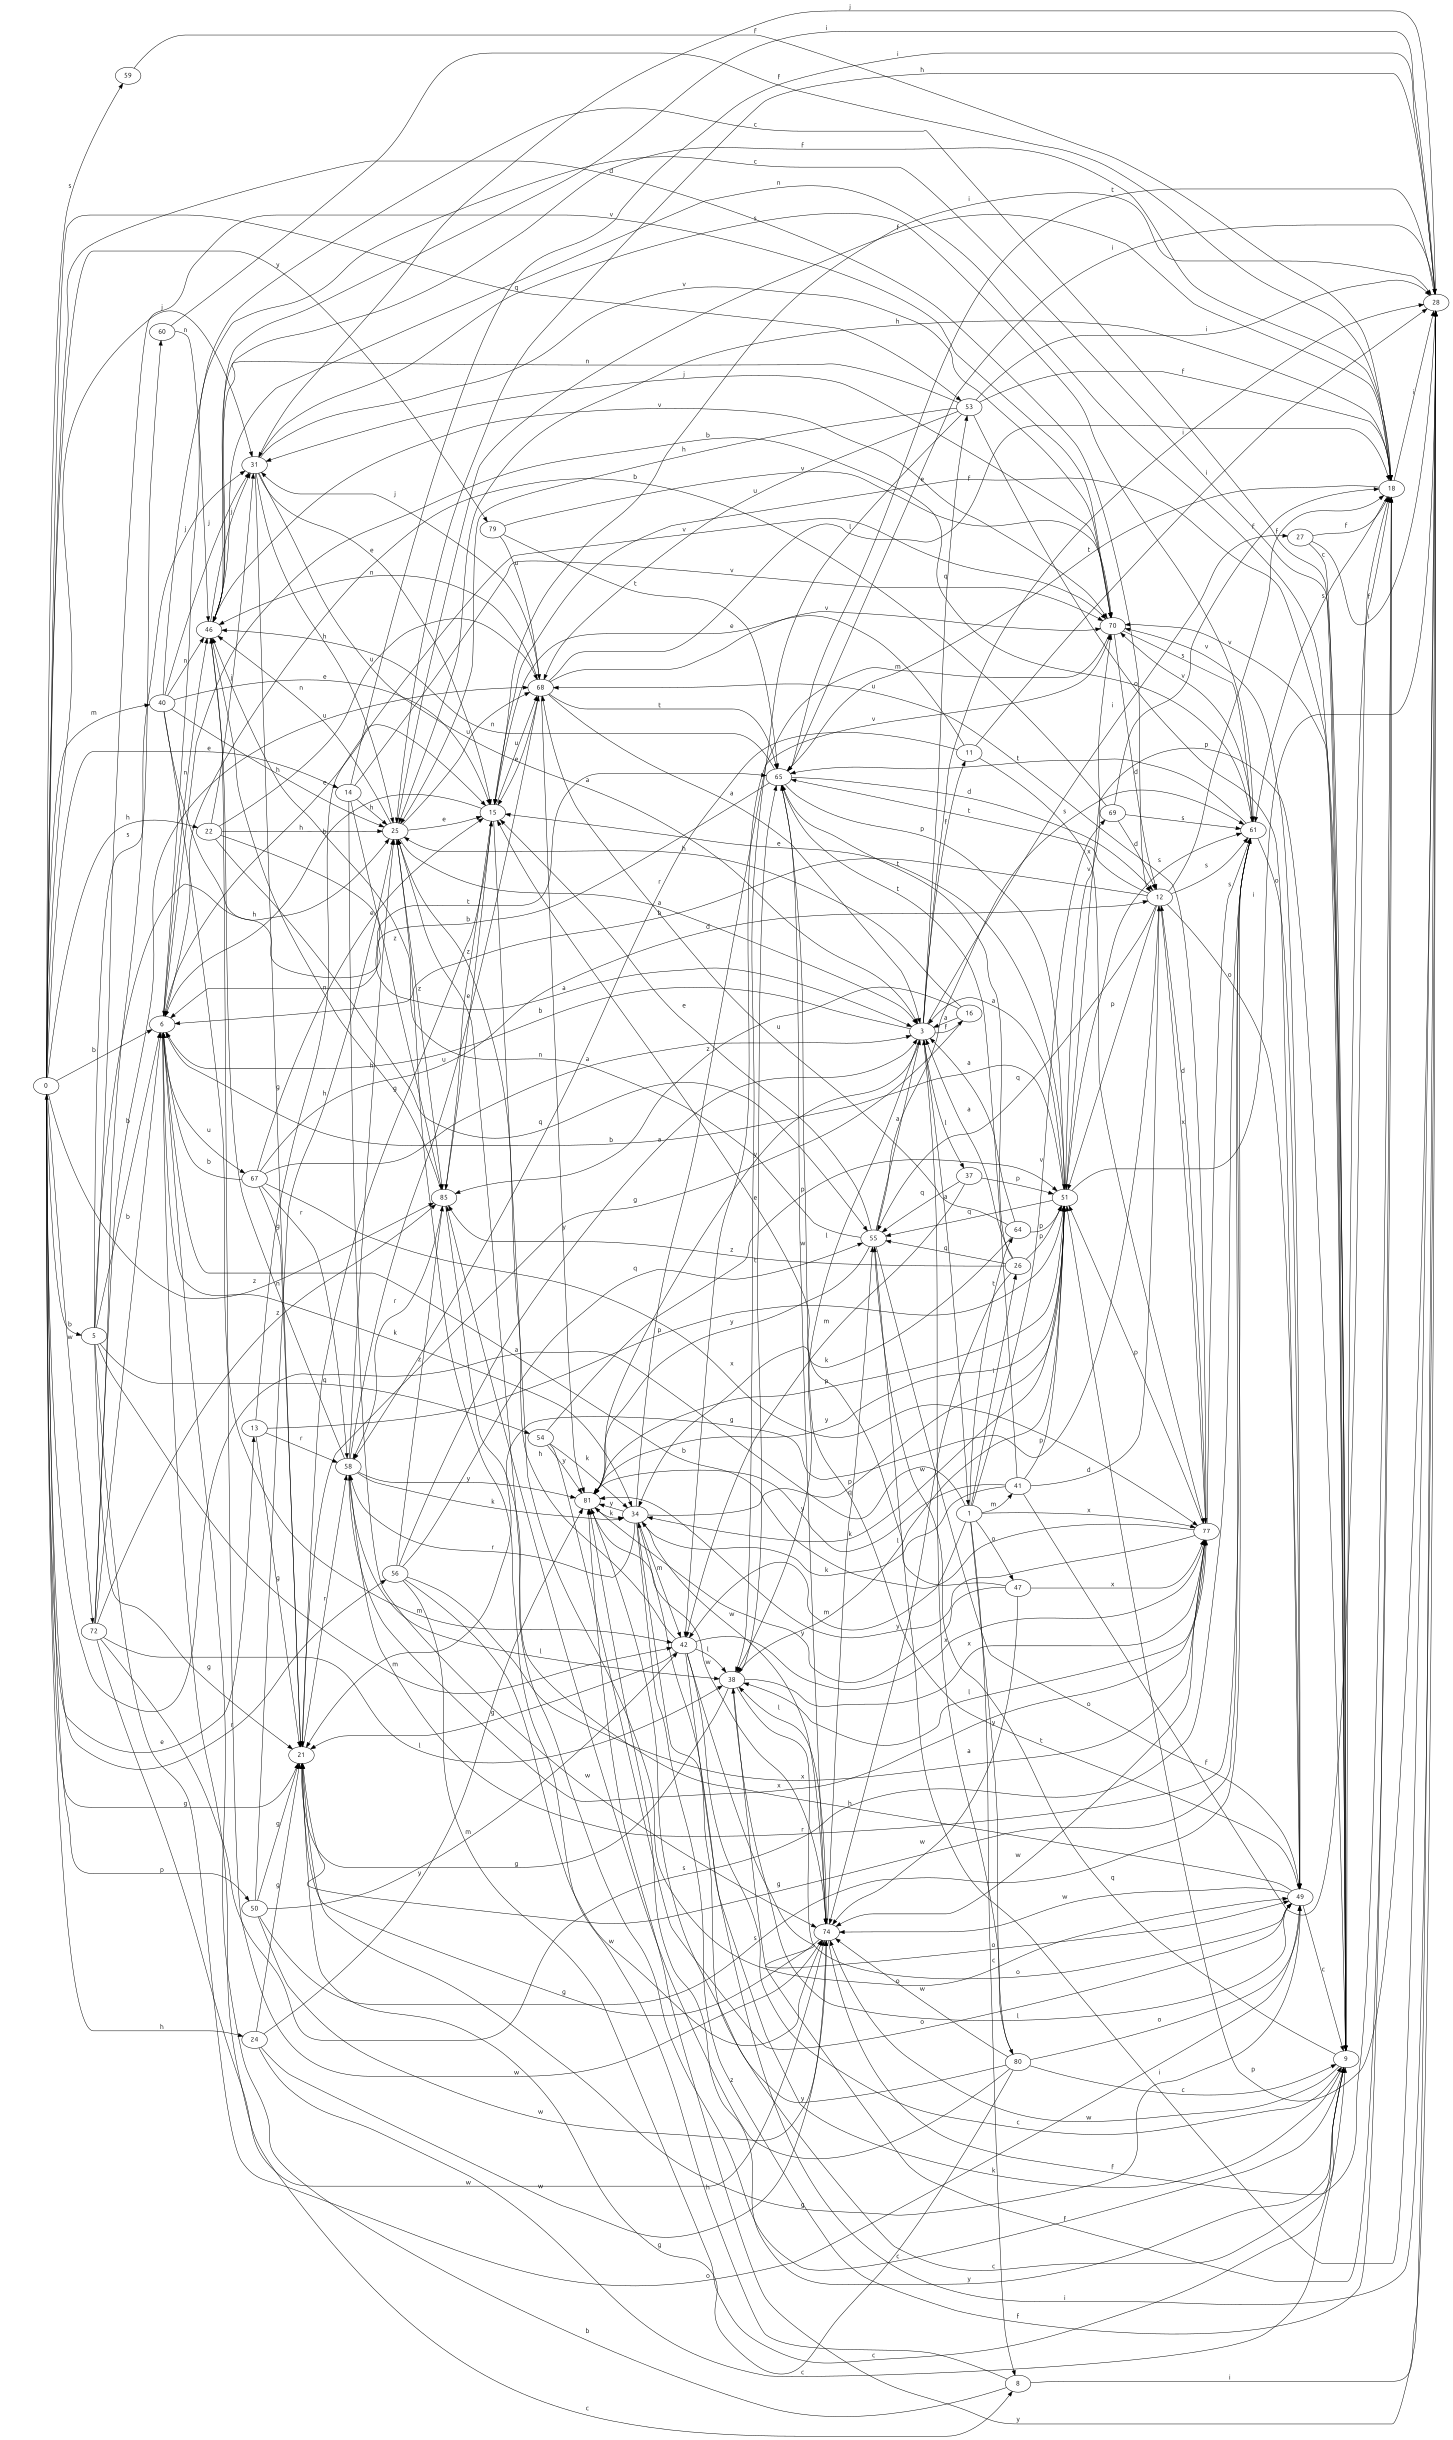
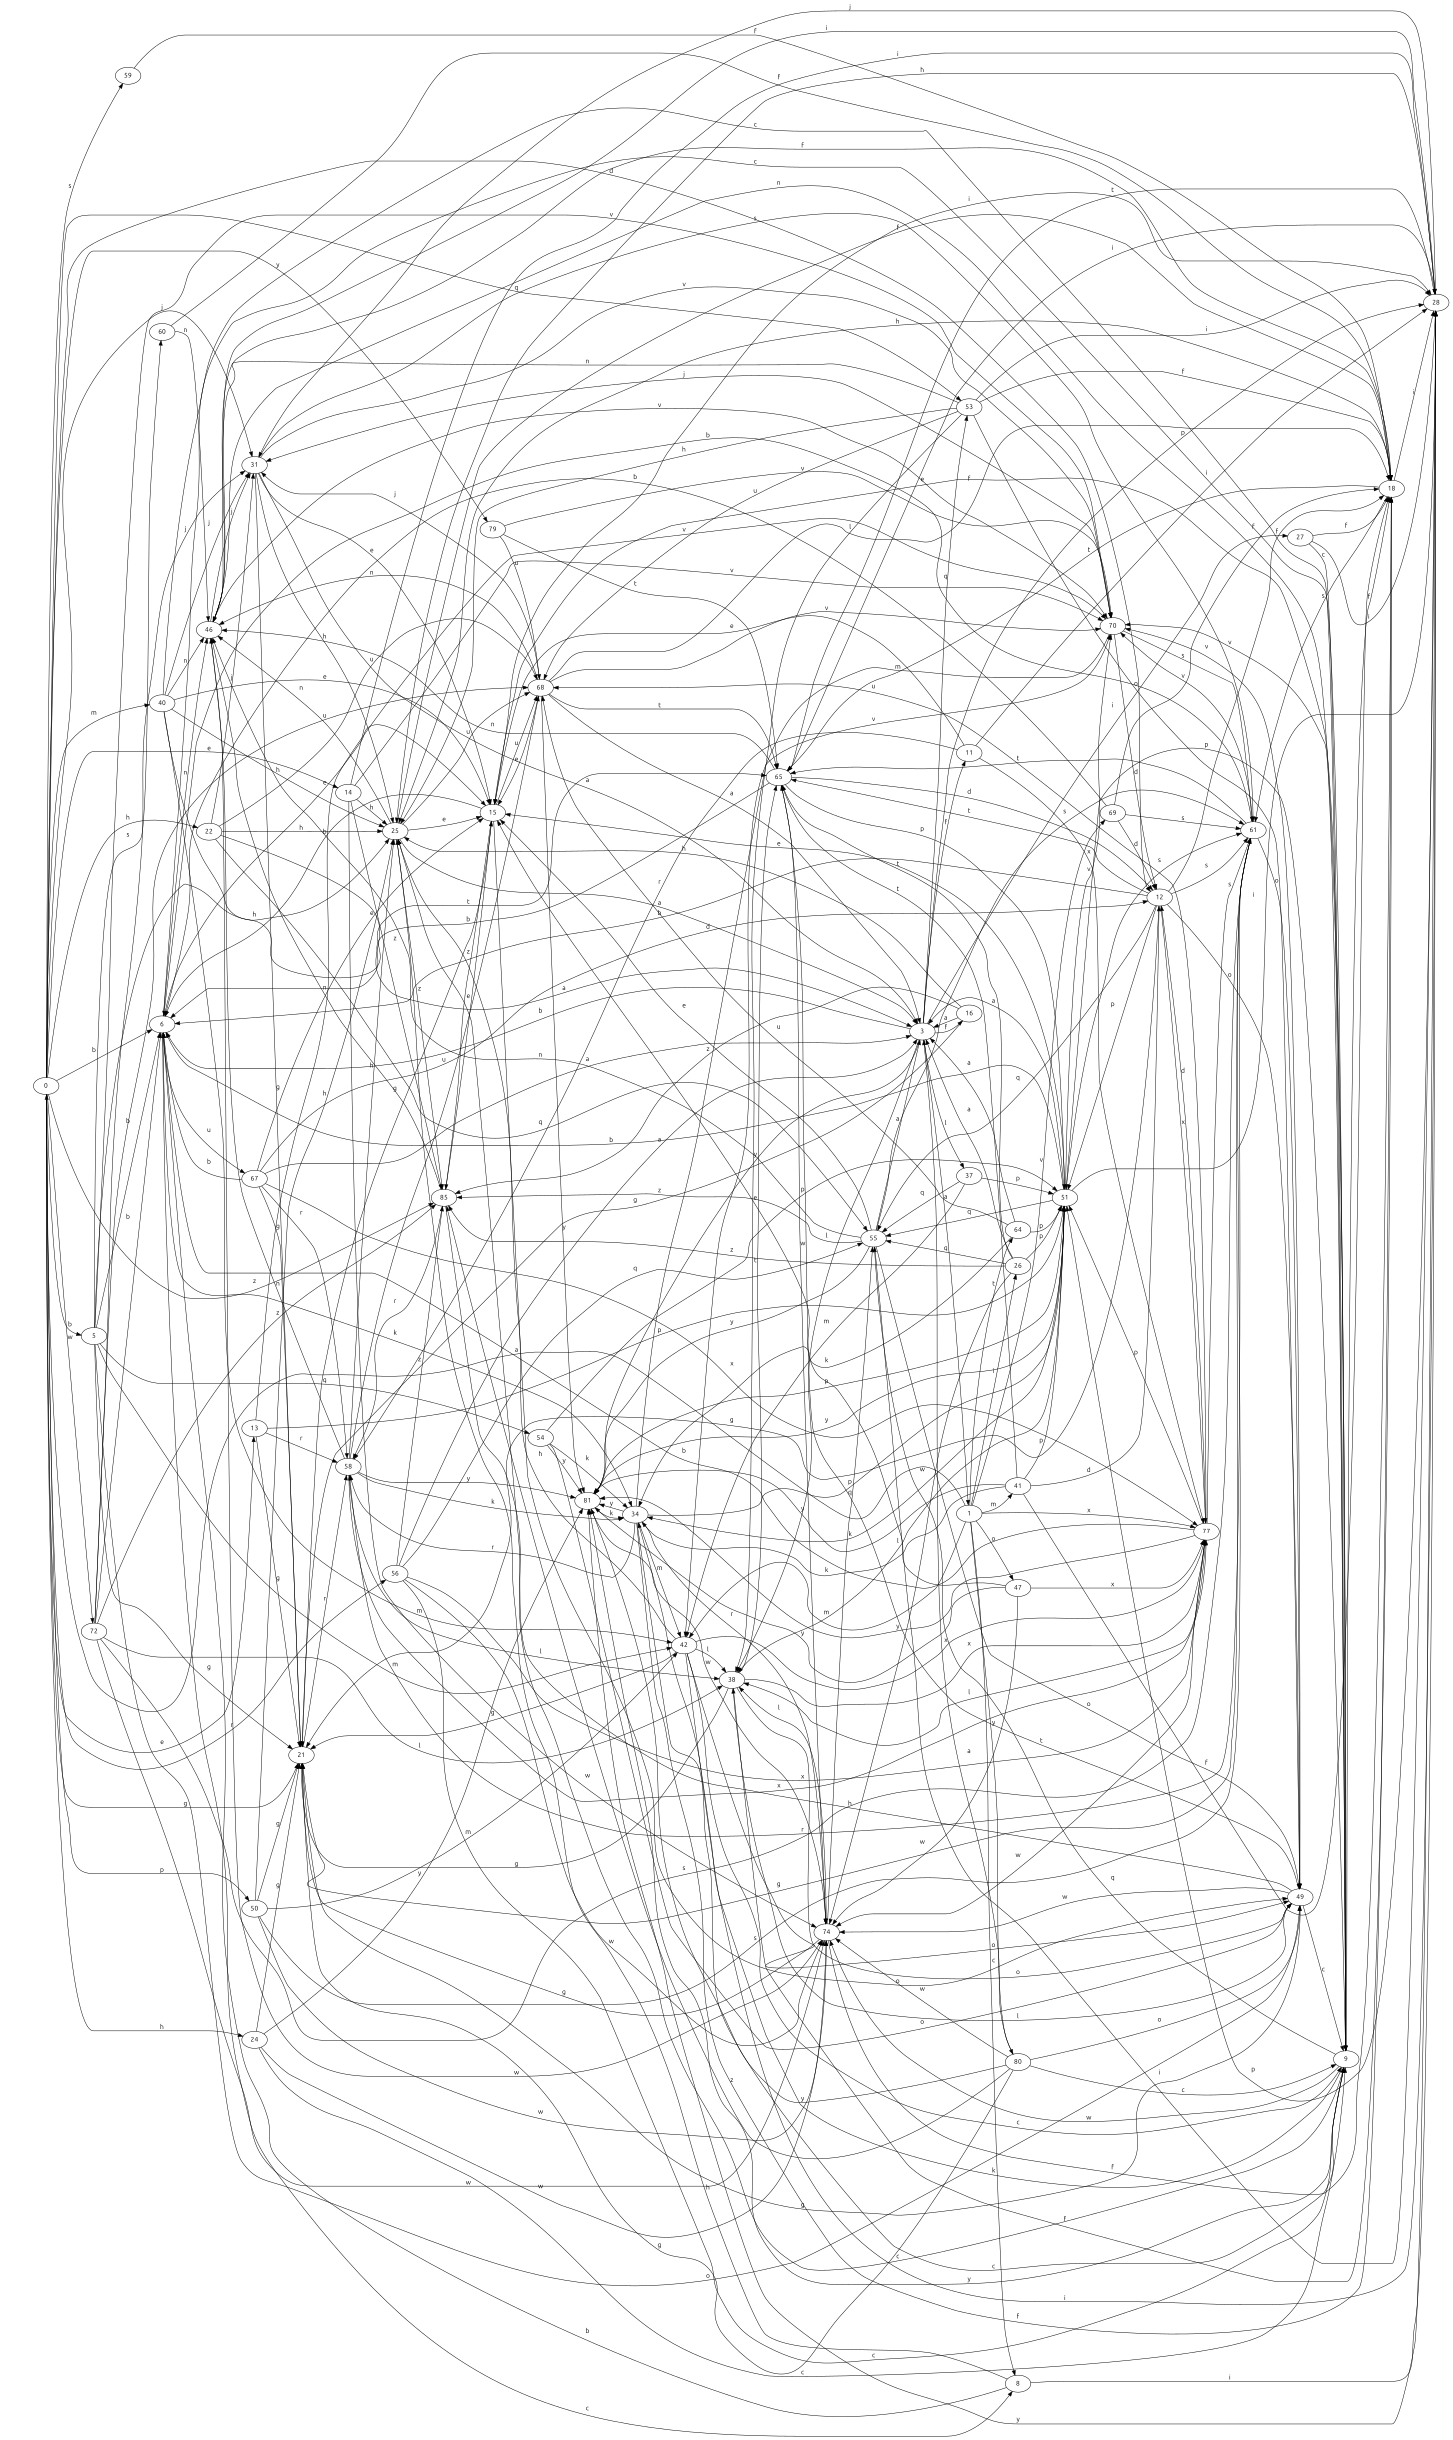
(1183, 433) -> (1183, 433)
none -> (659, 1195)
(732, 1614) -> (732, 1614)
